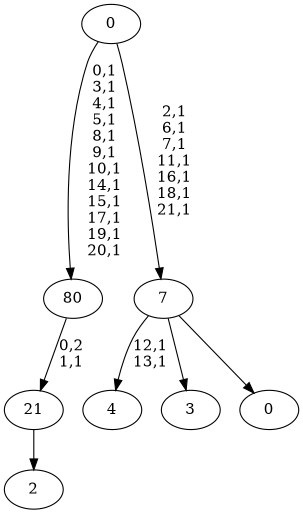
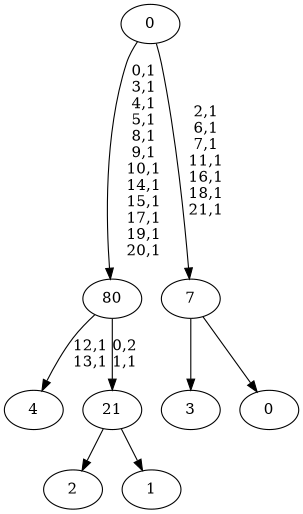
(129, 346) -> (68, 345)
none -> (152, 490)
